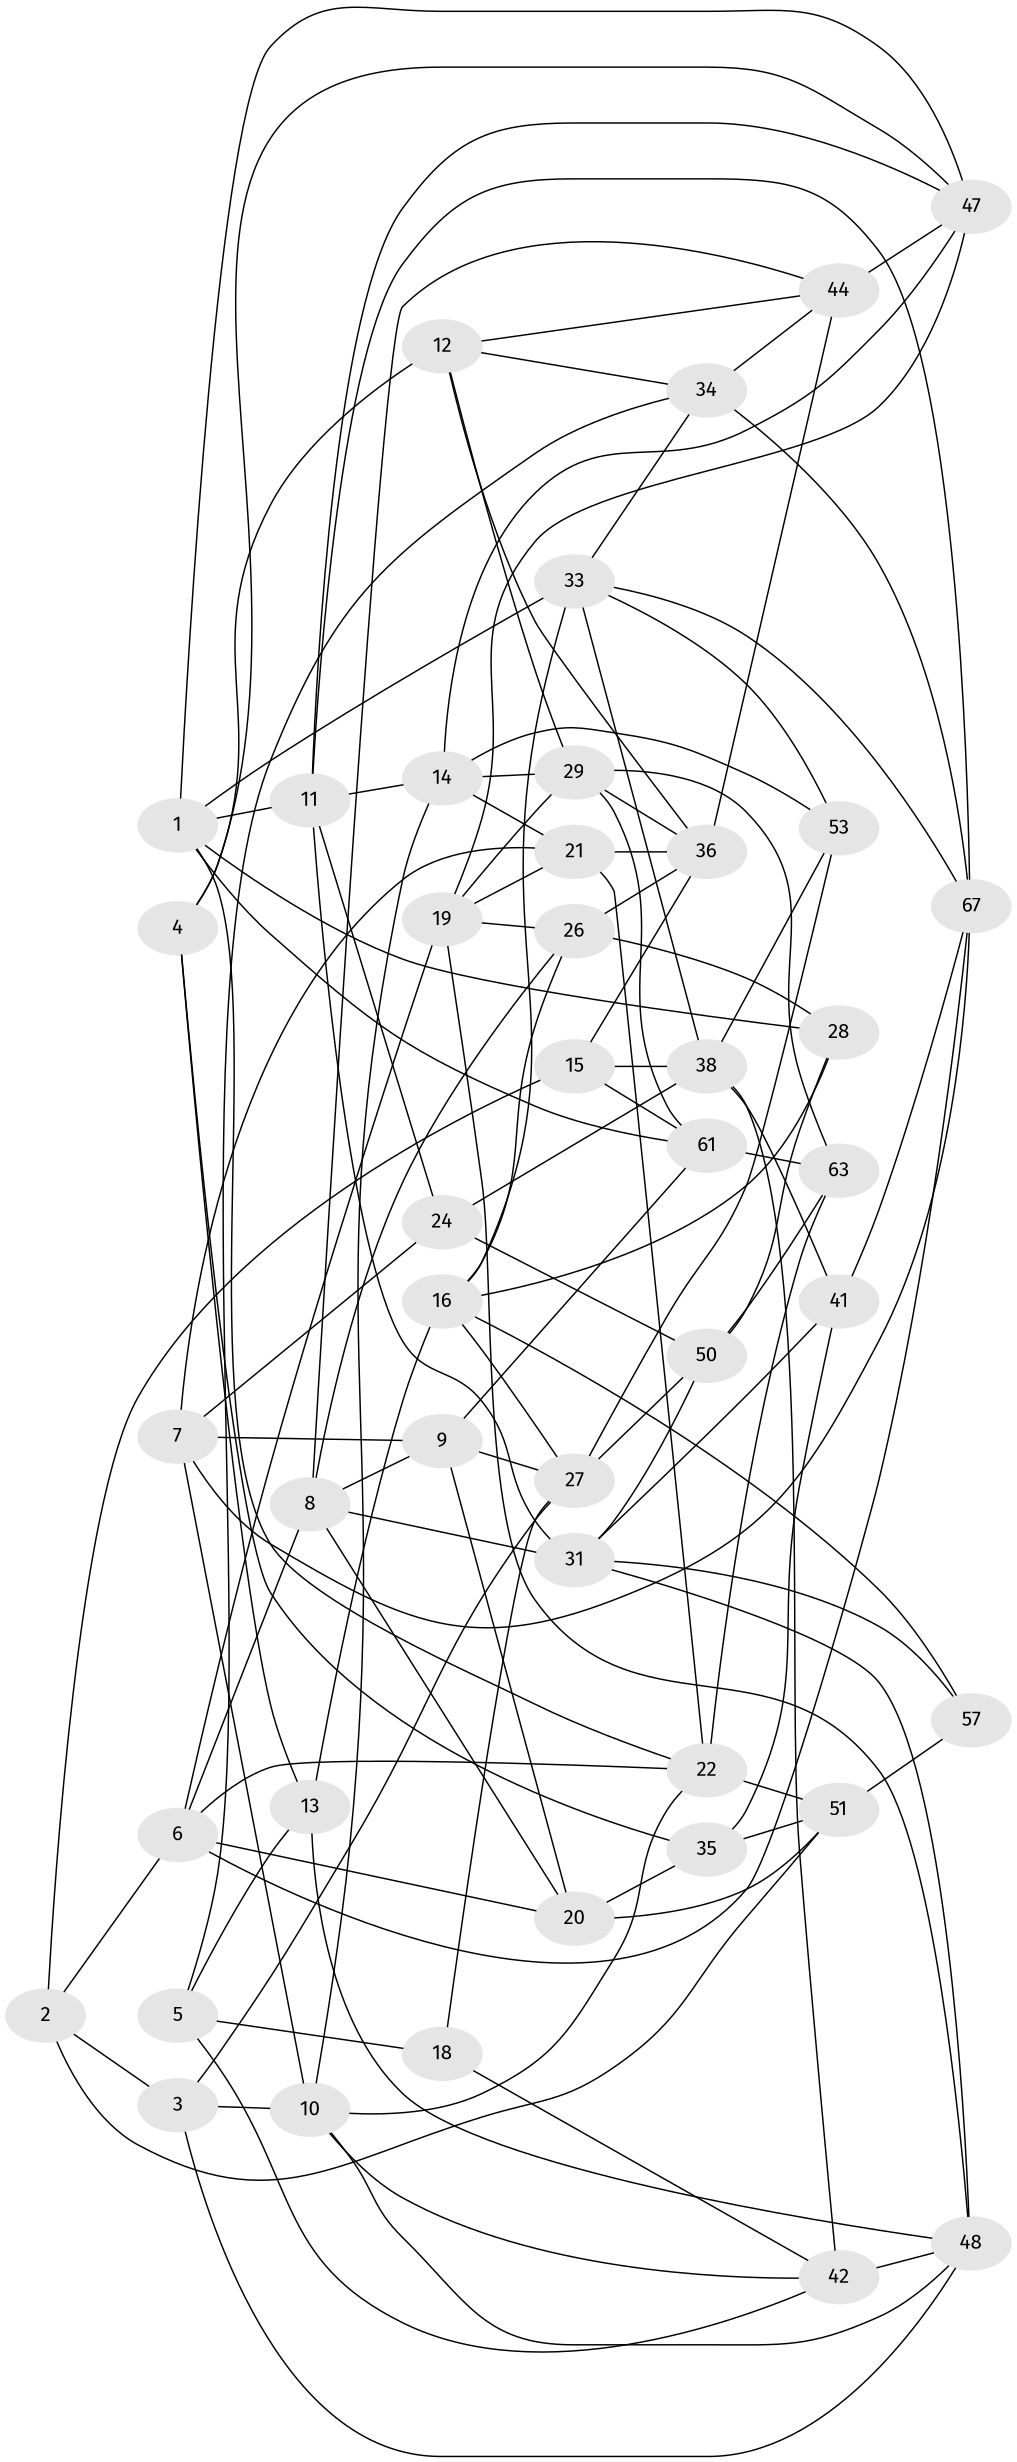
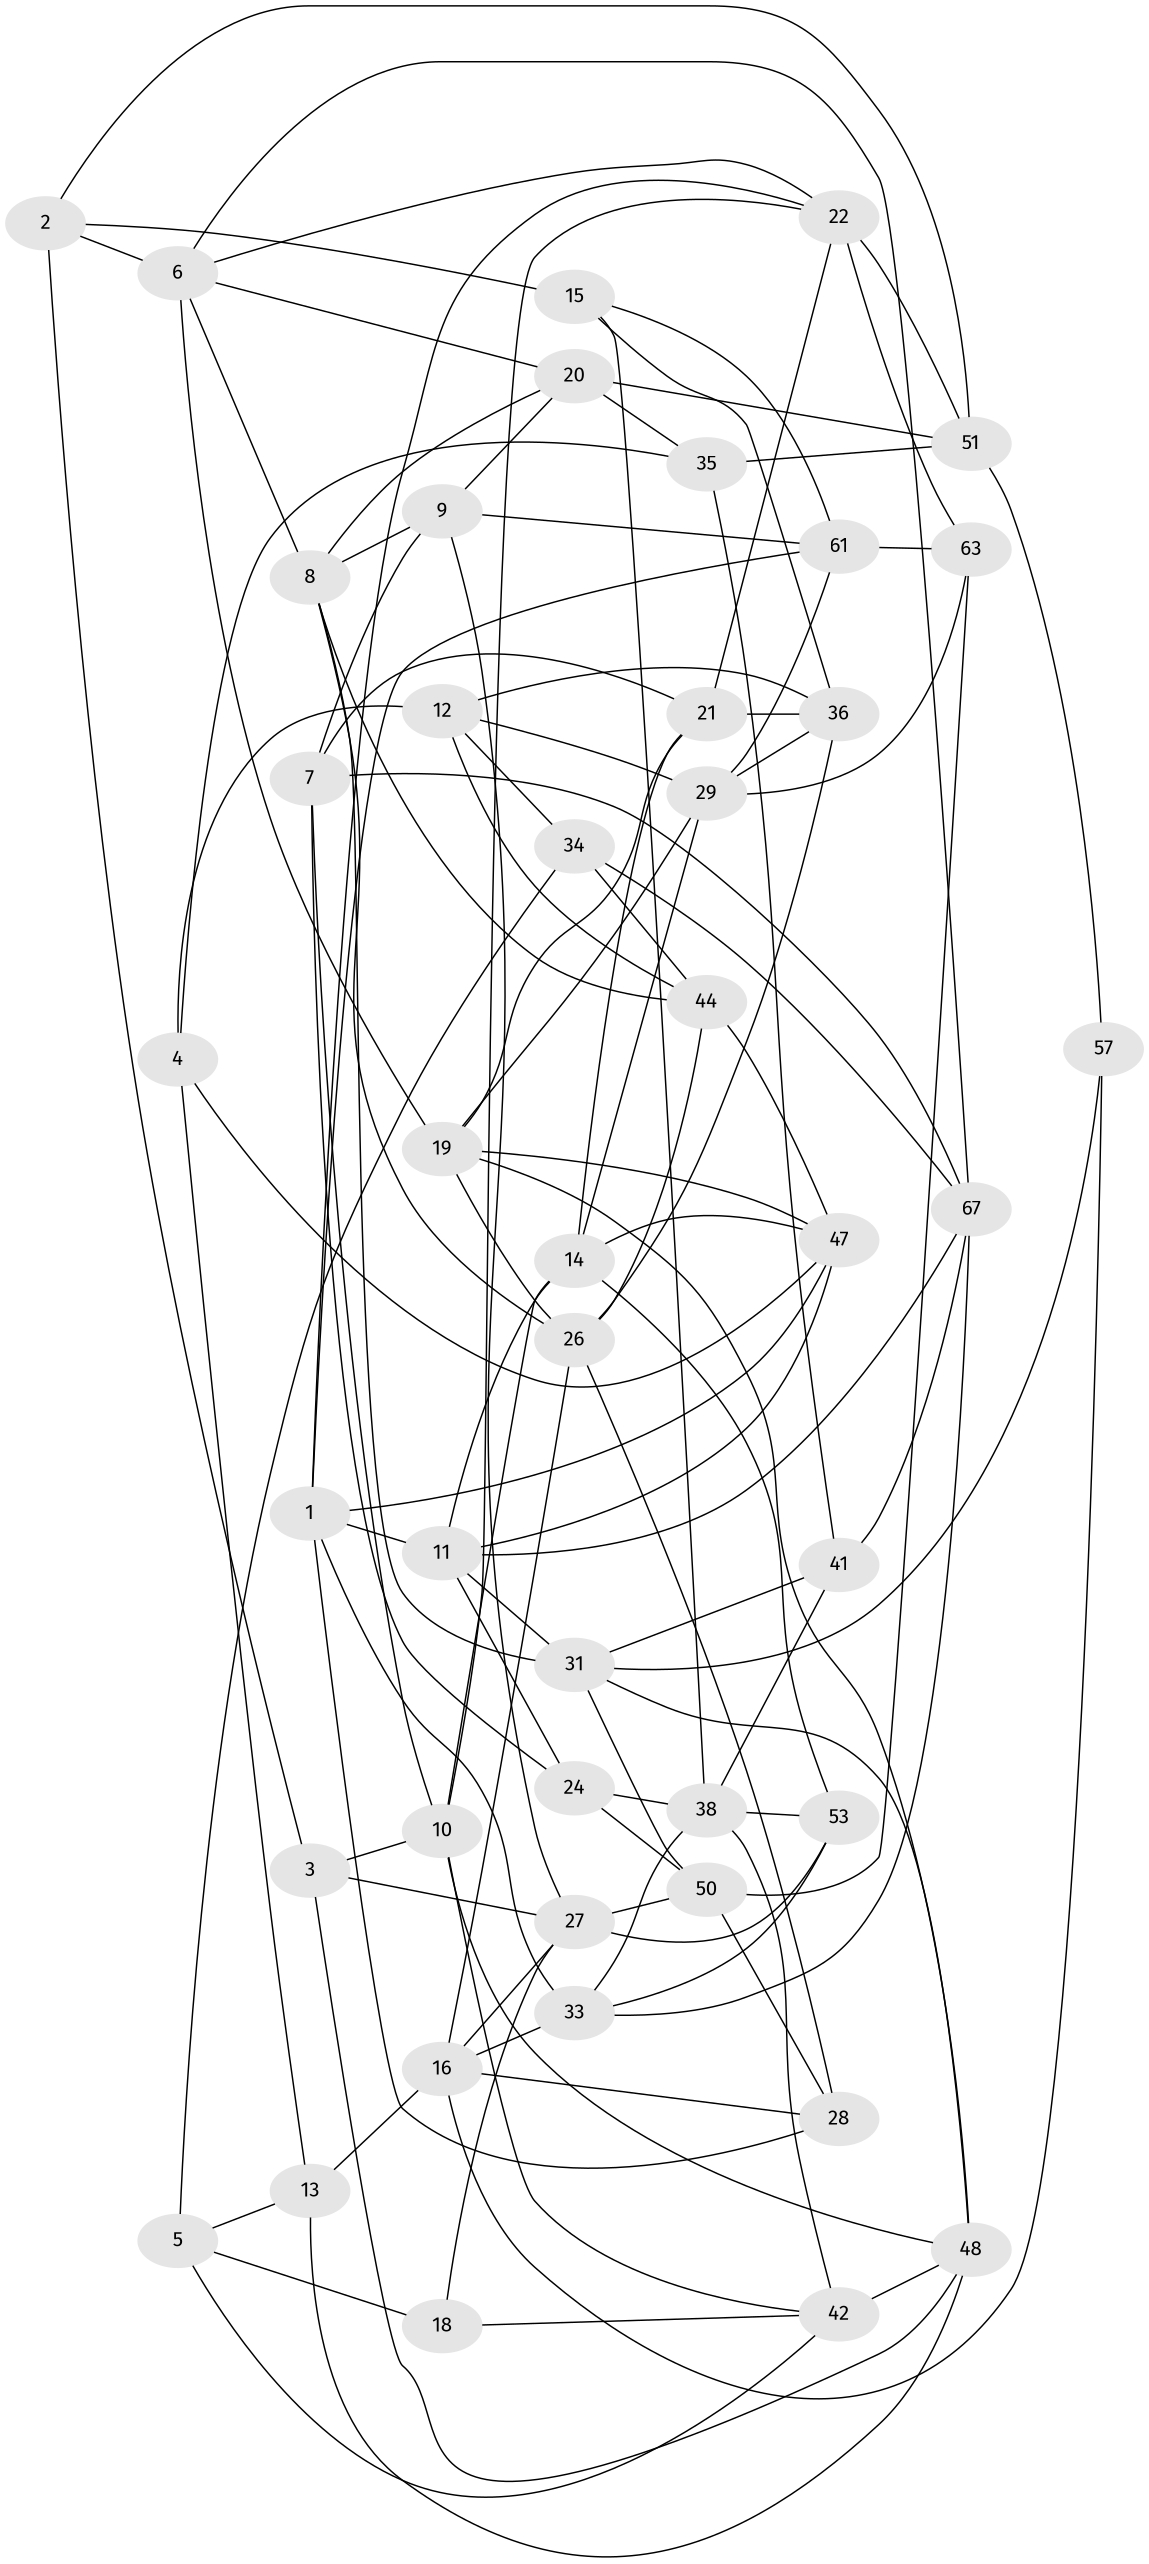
(648, 475) -> none
(773, 571) -> (661, 1195)
